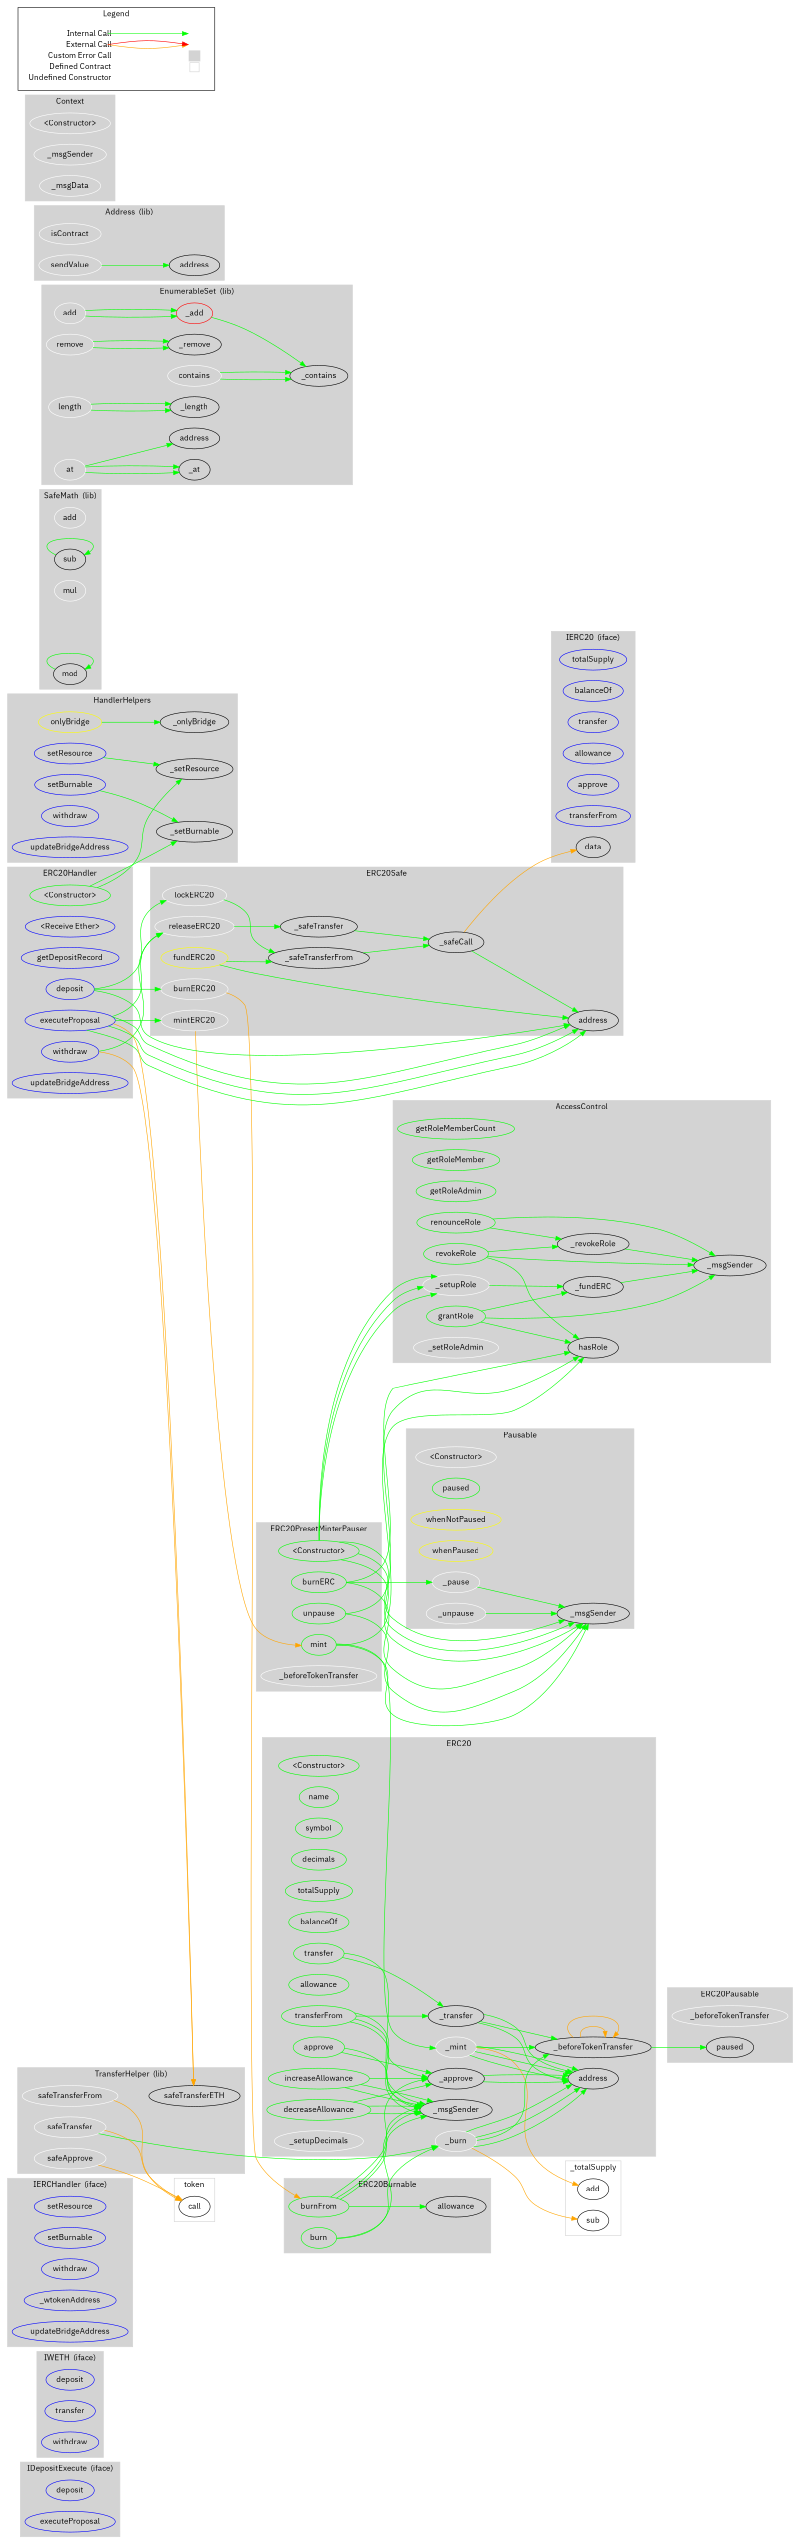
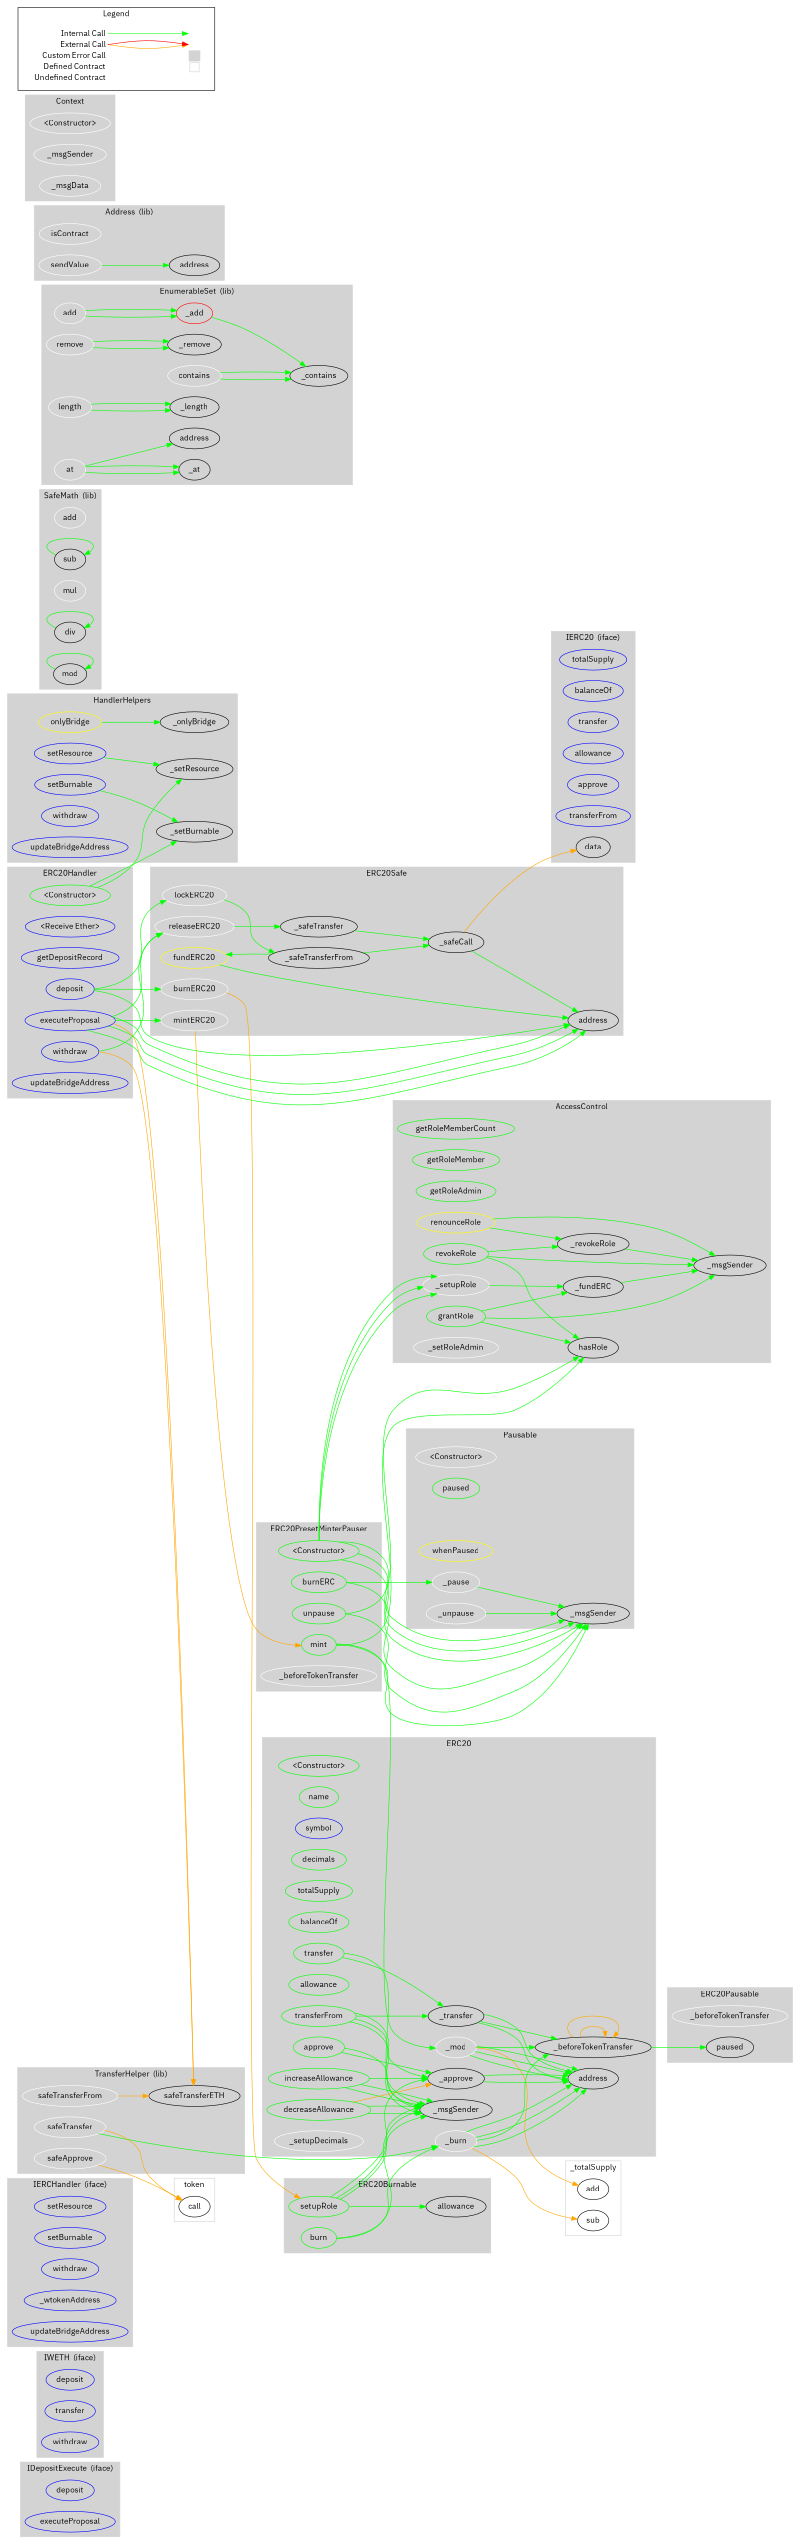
(70, 78) -> (70, 78)
none -> (70, 632)
(246, 962) -> (252, 954)
(456, 1223) -> (456, 1223)
(385, 1410) -> none
(456, 1520) -> none
(319, 1828) -> (319, 1828)
(456, 2047) -> (456, 2047)
(404, 2090) -> (404, 2090)
(142, 2146) -> (130, 2096)
(319, 2207) -> (319, 2207)
